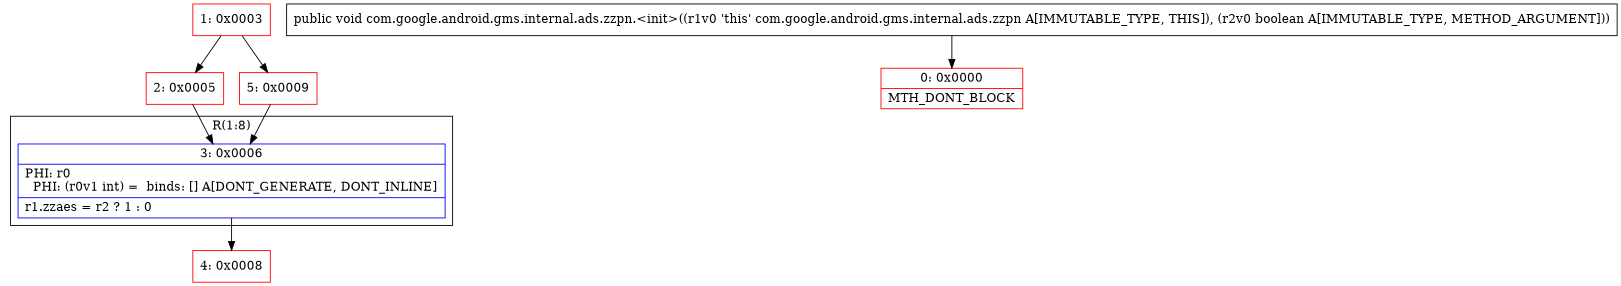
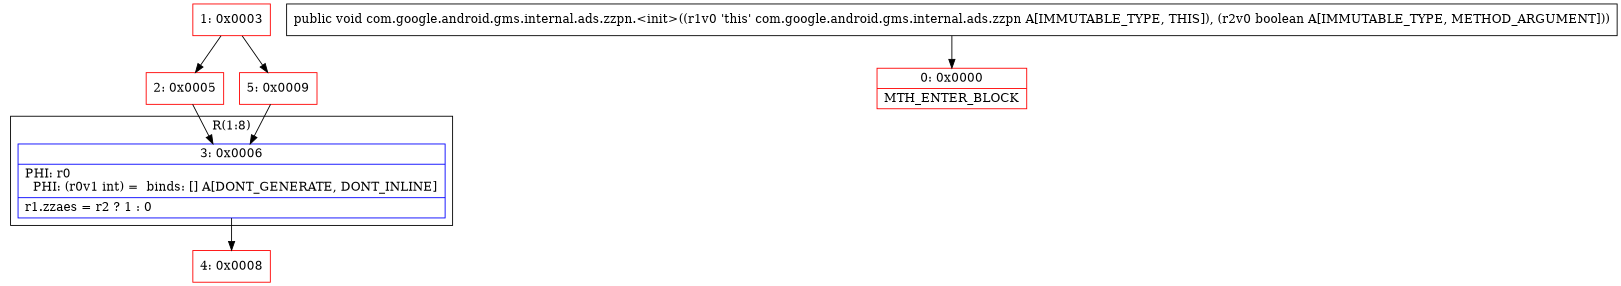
(952, 98) -> (952, 98)
